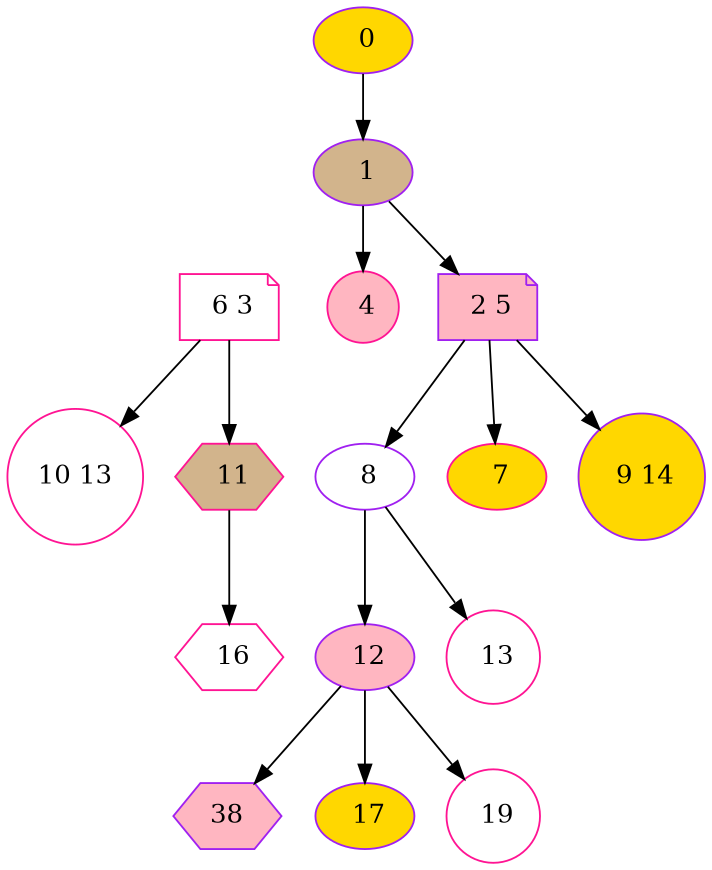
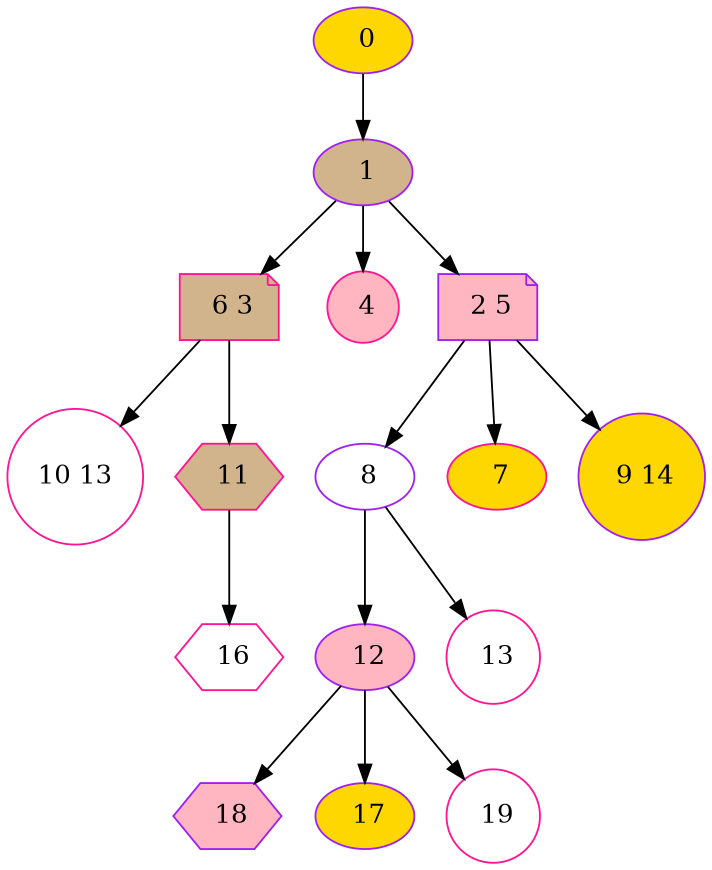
none -> (305, 231)
(229, 307) -> (229, 307)
(227, 816) -> (227, 816)
